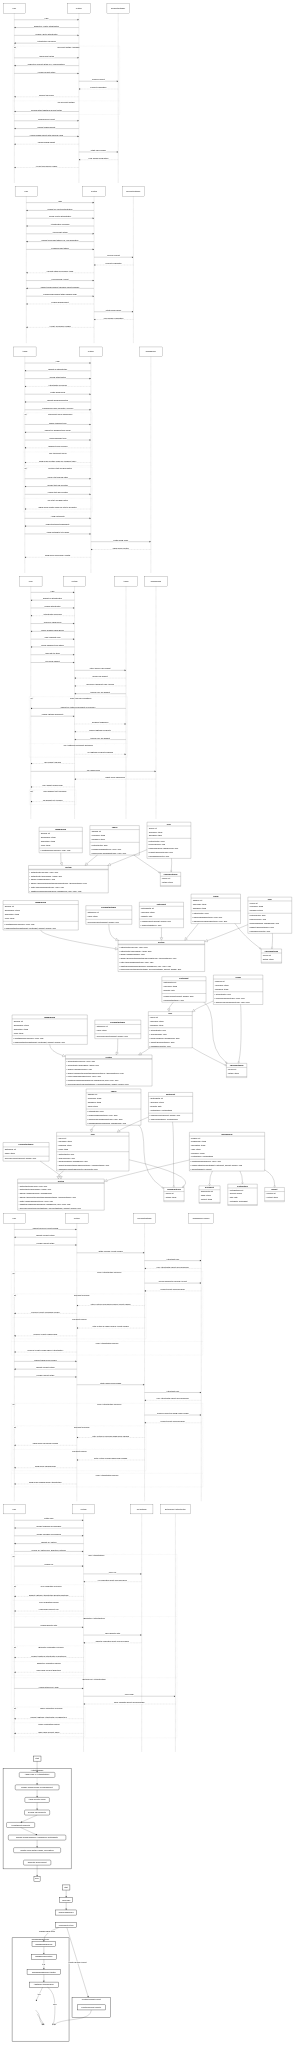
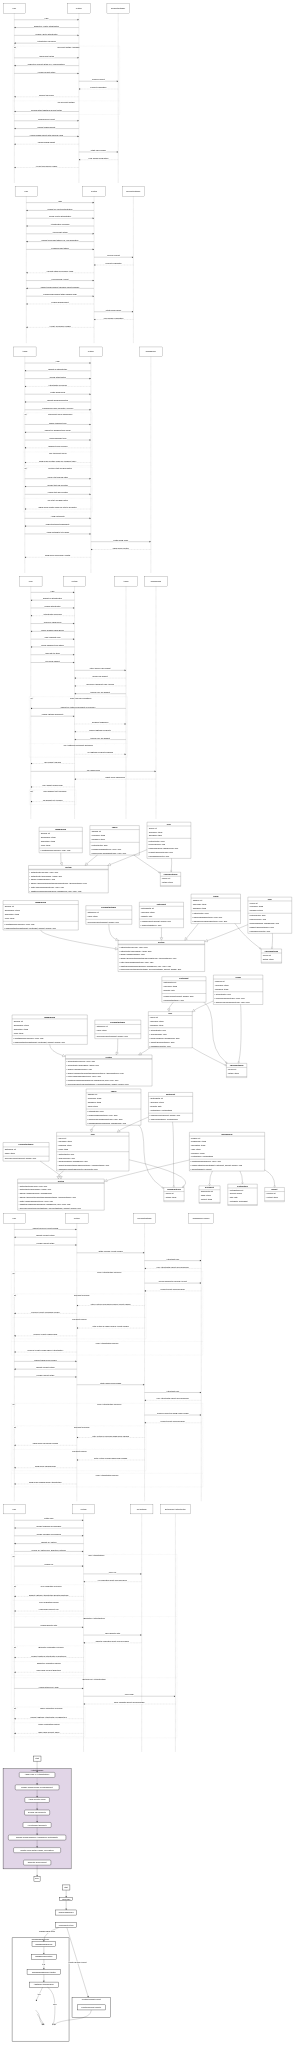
(37, 1819) -> (37, 1819)
(21, 1826) -> (37, 1826)
(66, 1901) -> (66, 1900)
